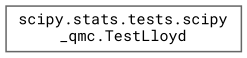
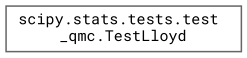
(124, 29) -> (124, 29)
